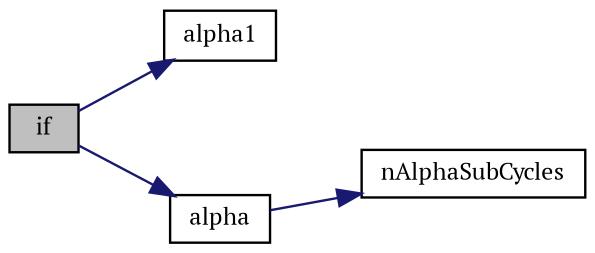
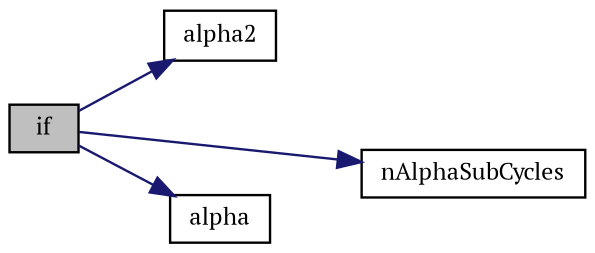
(220, 36) -> (220, 36)
(304, 204) -> (208, 146)
